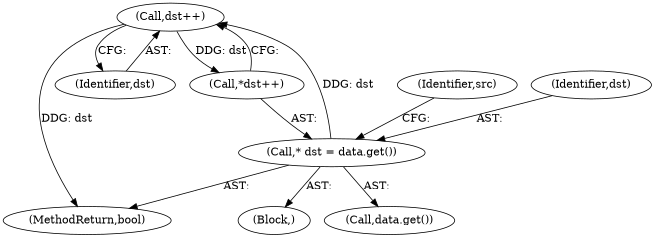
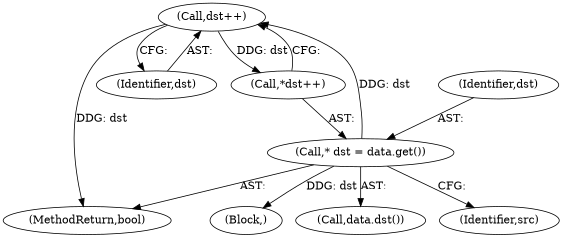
(399, 117) -> (427, 185)
(321, 187) -> (332, 187)
(389, 221) -> (361, 221)
